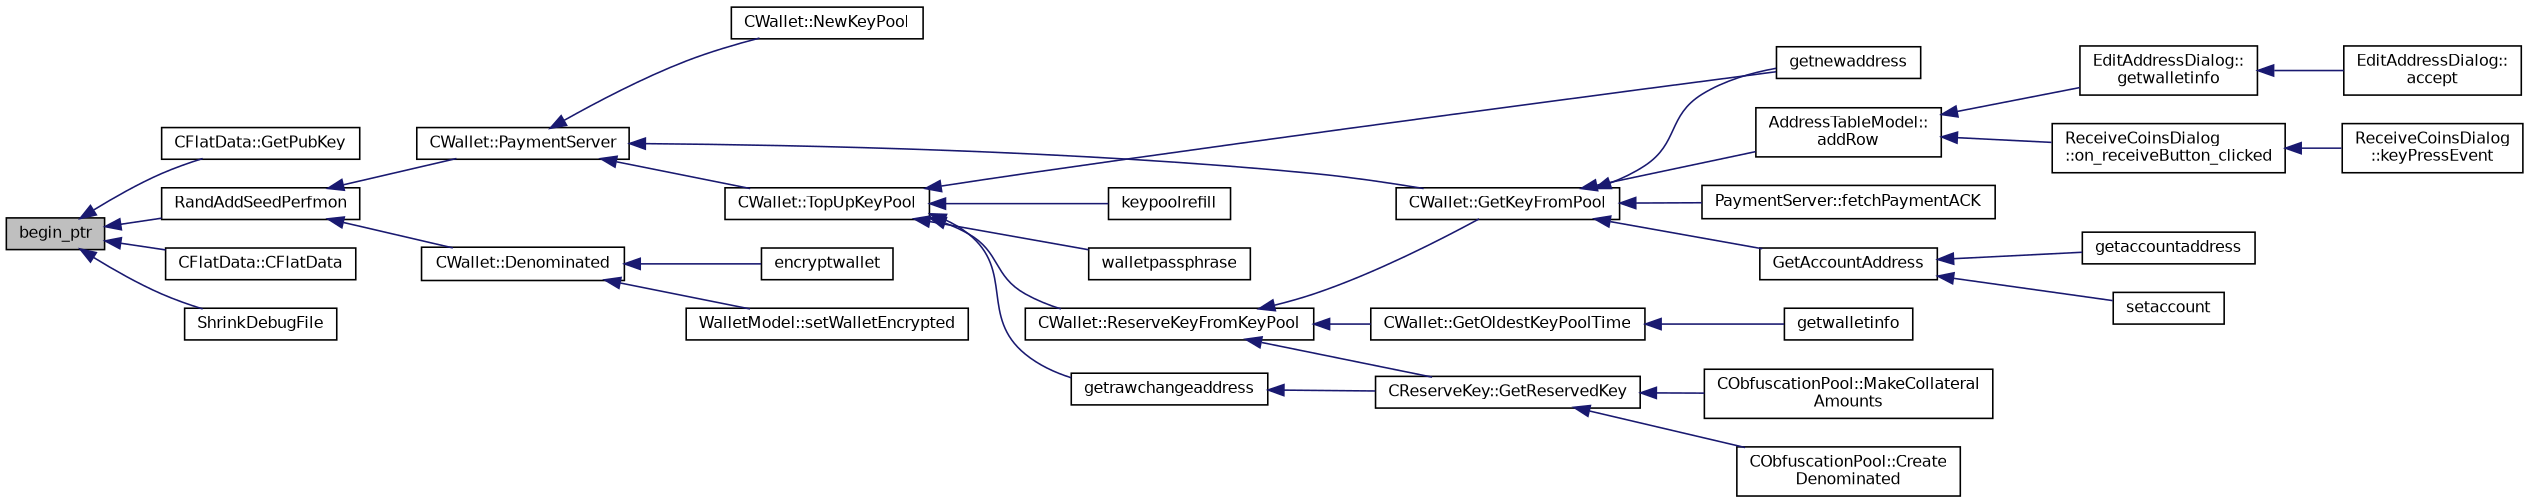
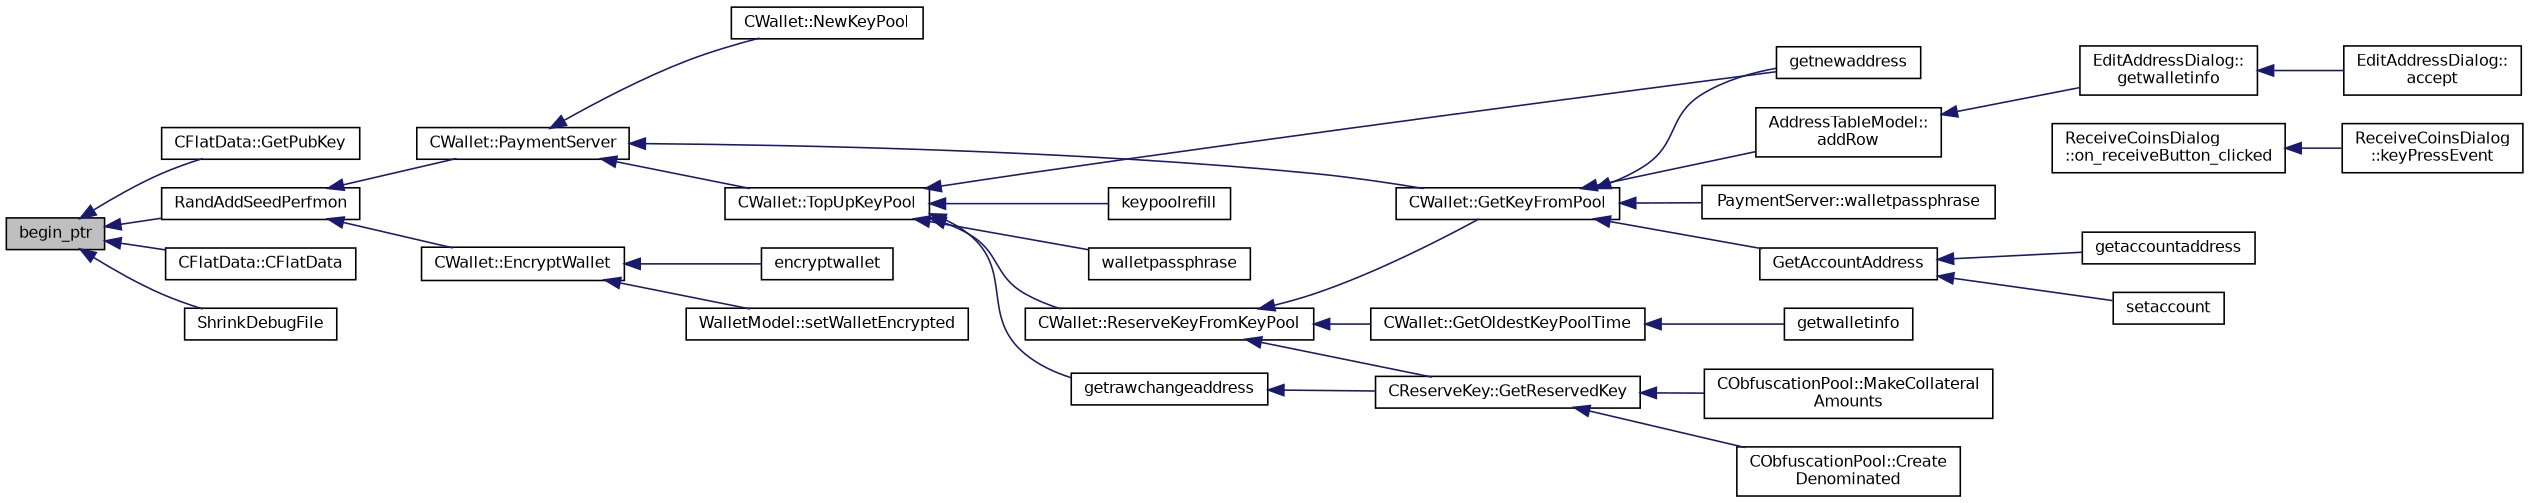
(2005, 140) -> none
(1849, 202) -> (1849, 202)
(523, 264) -> (523, 264)
